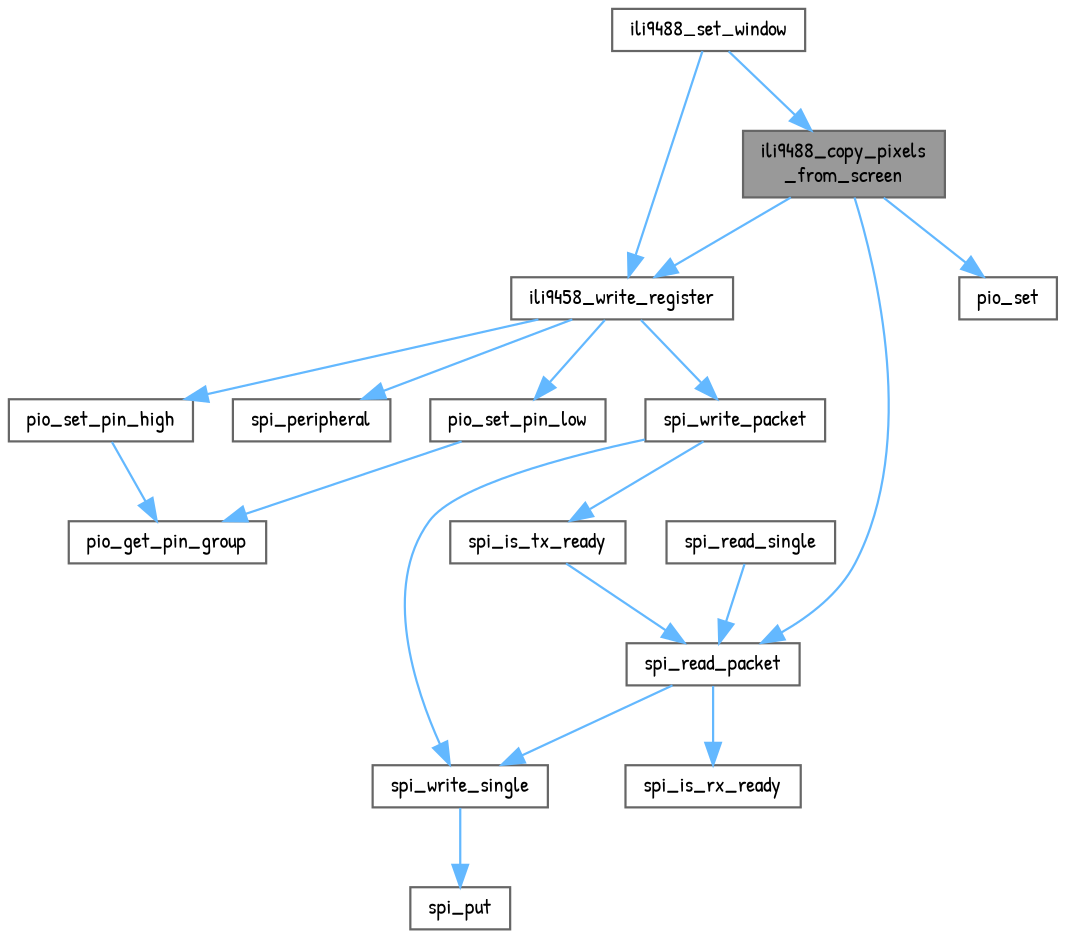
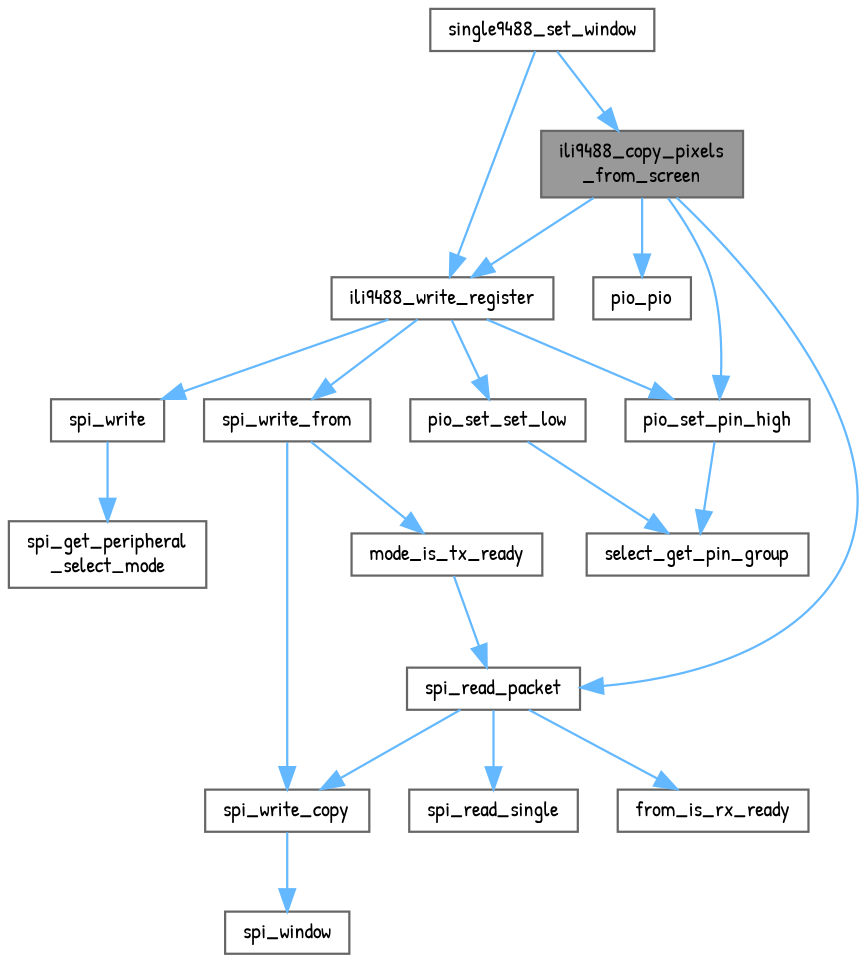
(709, 30) -> (542, 30)
none -> (712, 282)
(622, 298) -> (443, 298)
(1008, 298) -> (642, 298)
(312, 420) -> (108, 420)
(518, 420) -> (498, 420)
(735, 420) -> (287, 420)
(167, 542) -> (698, 555)
(538, 542) -> (447, 555)
none -> (108, 555)
(735, 593) -> (494, 739)
(460, 786) -> (287, 811)
(713, 786) -> (713, 811)
(460, 908) -> (287, 933)
